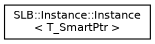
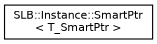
(77, 22) -> (79, 22)
